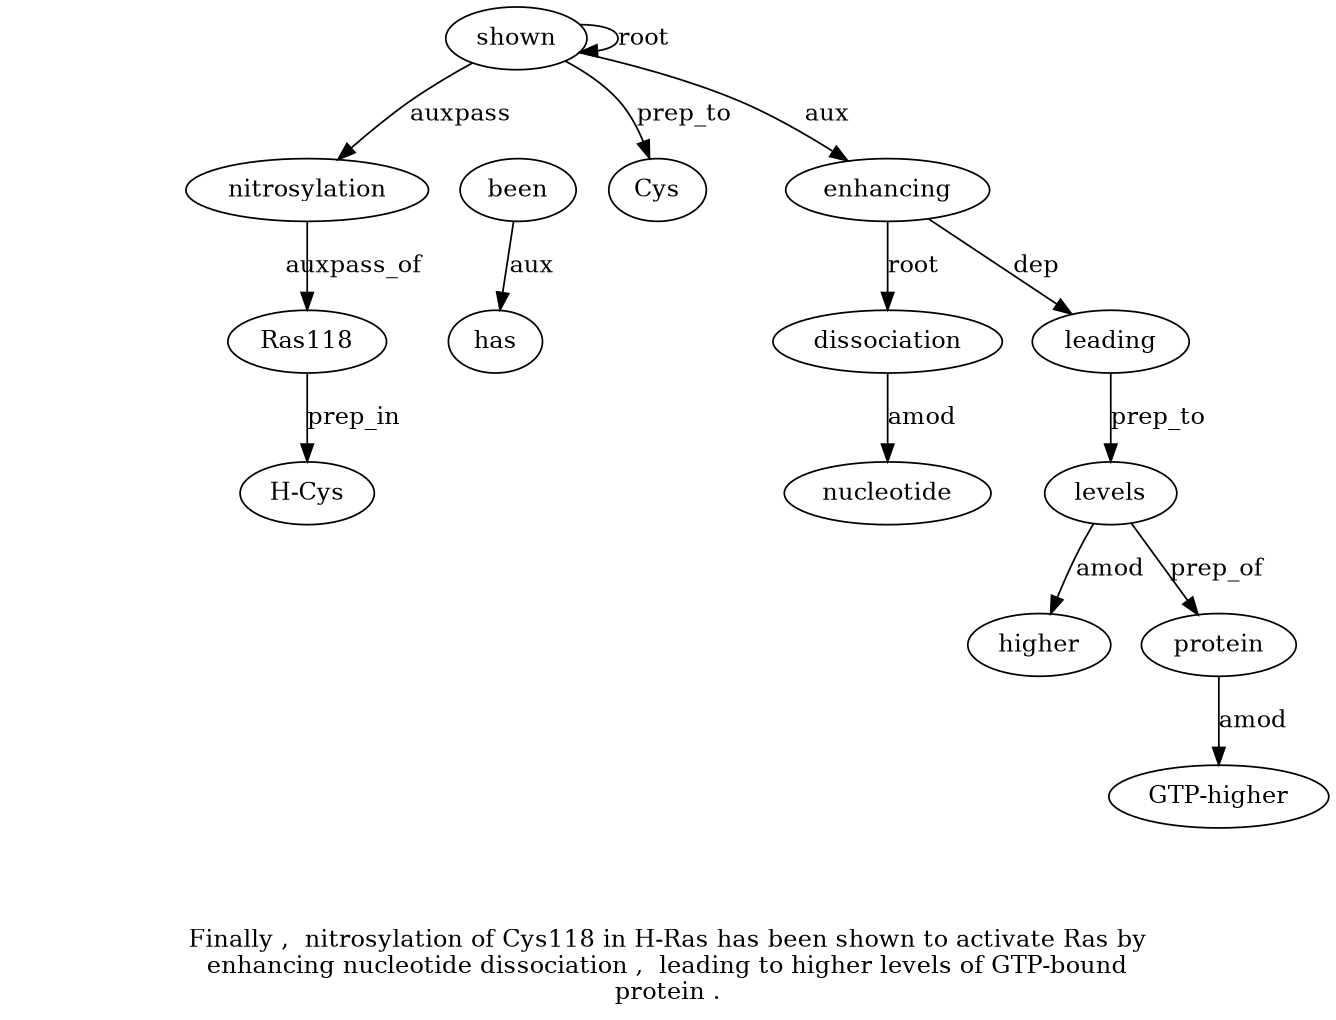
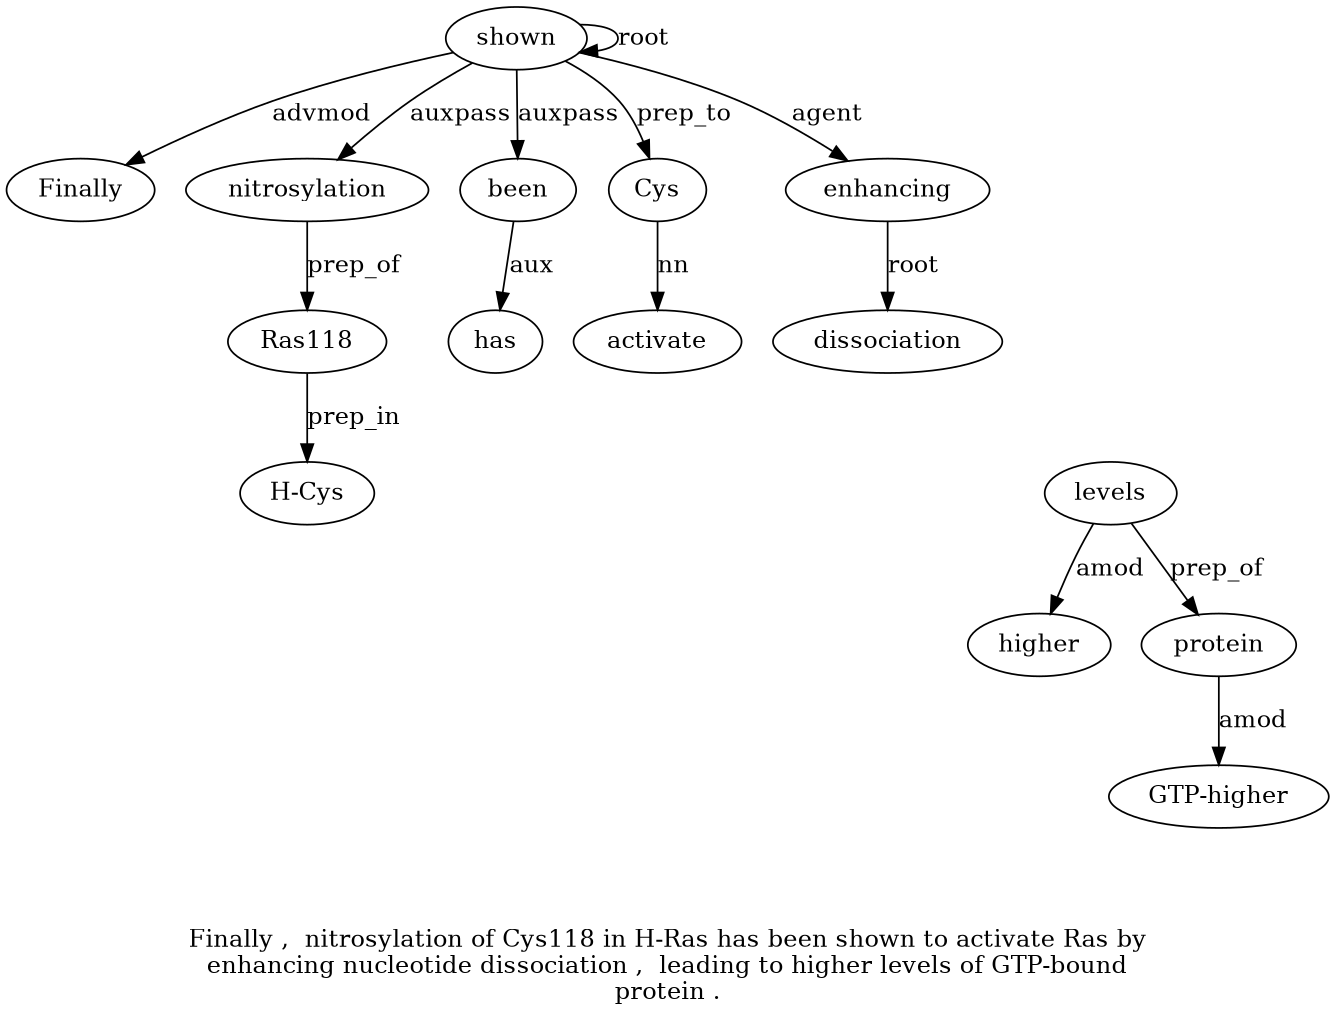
none -> (517, 105)
(828, 114) -> (828, 114)
none -> (81, 190)
(354, 266) -> (354, 266)
none -> (658, 342)
(1111, 342) -> none
(888, 493) -> none
